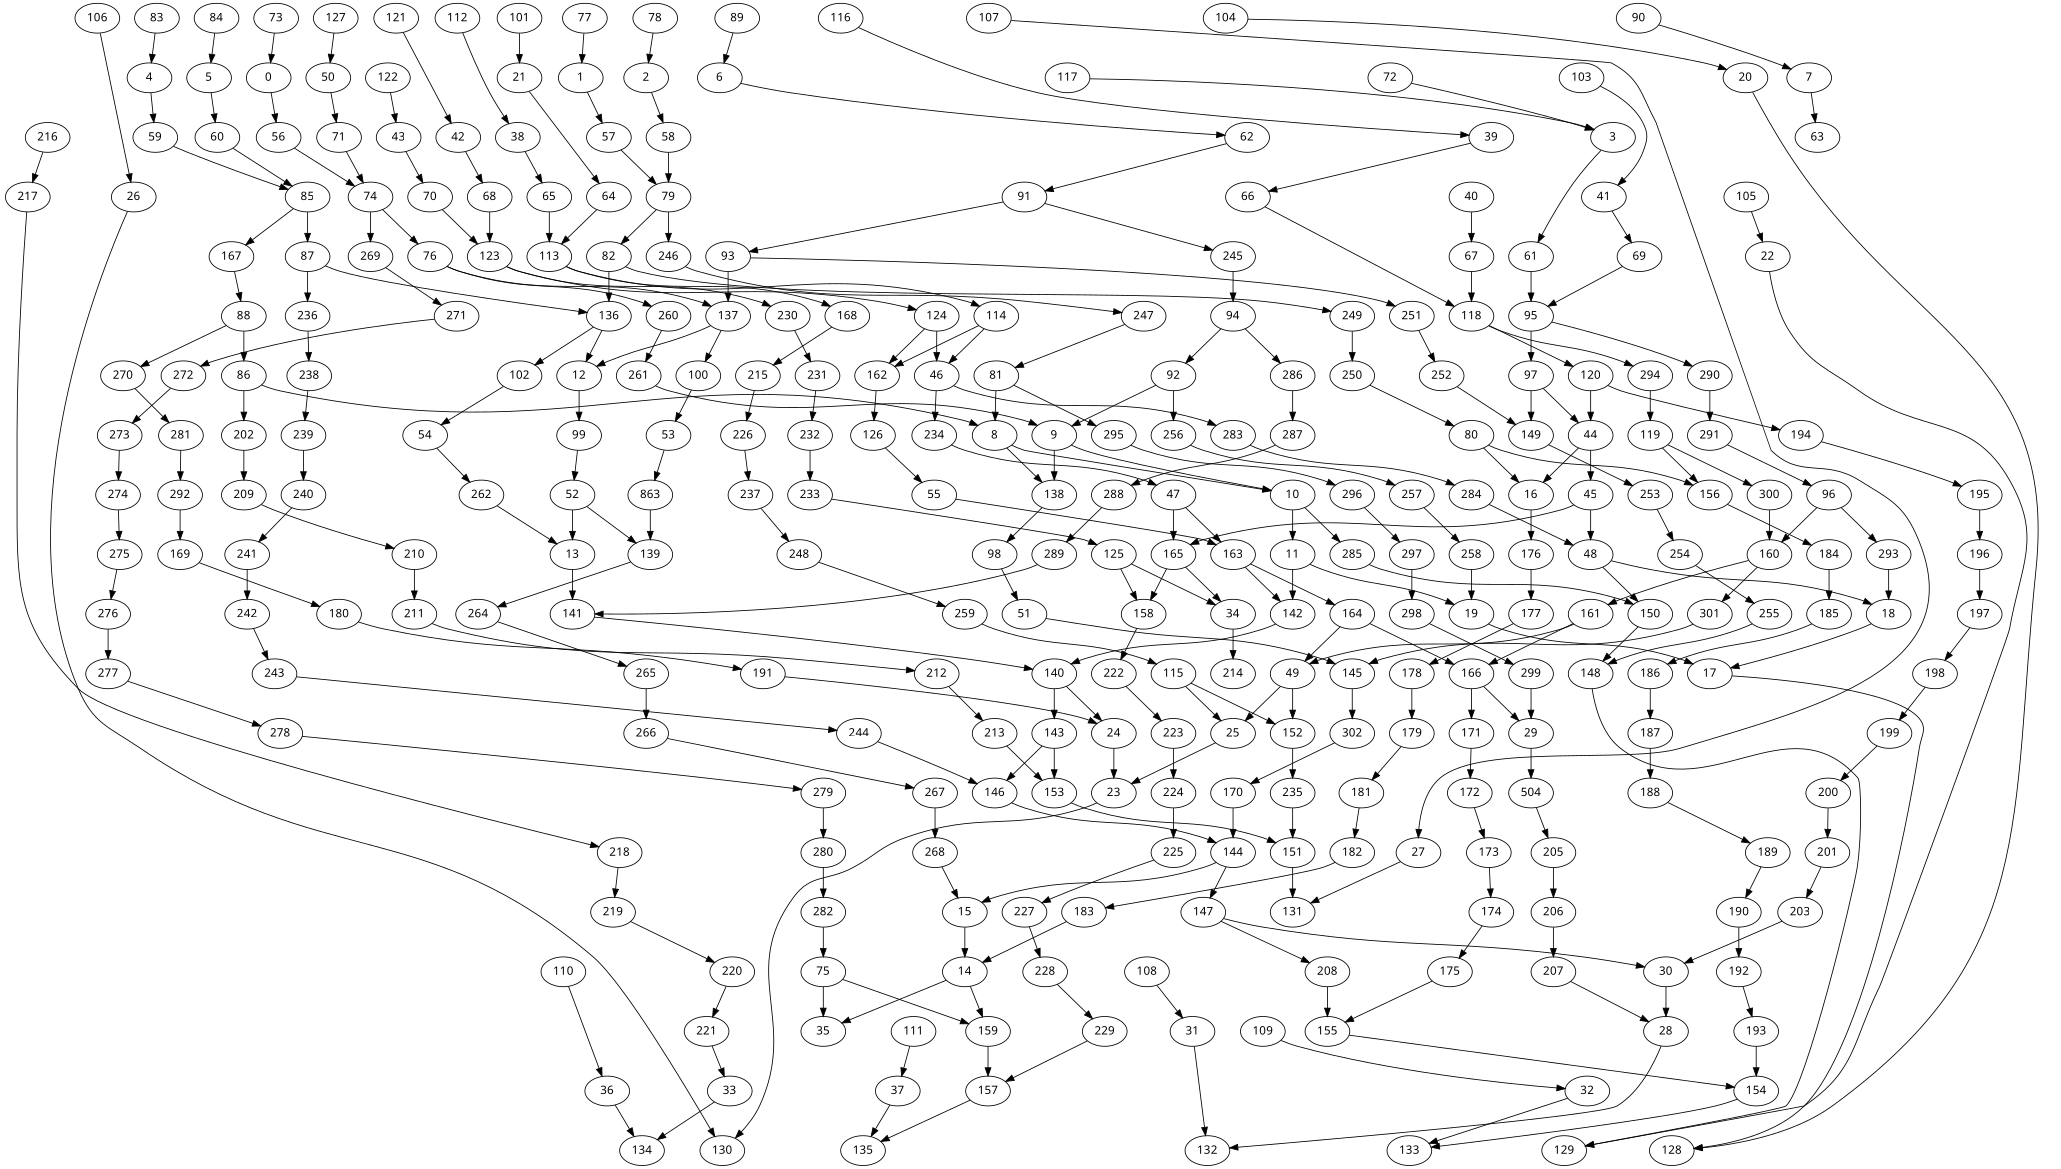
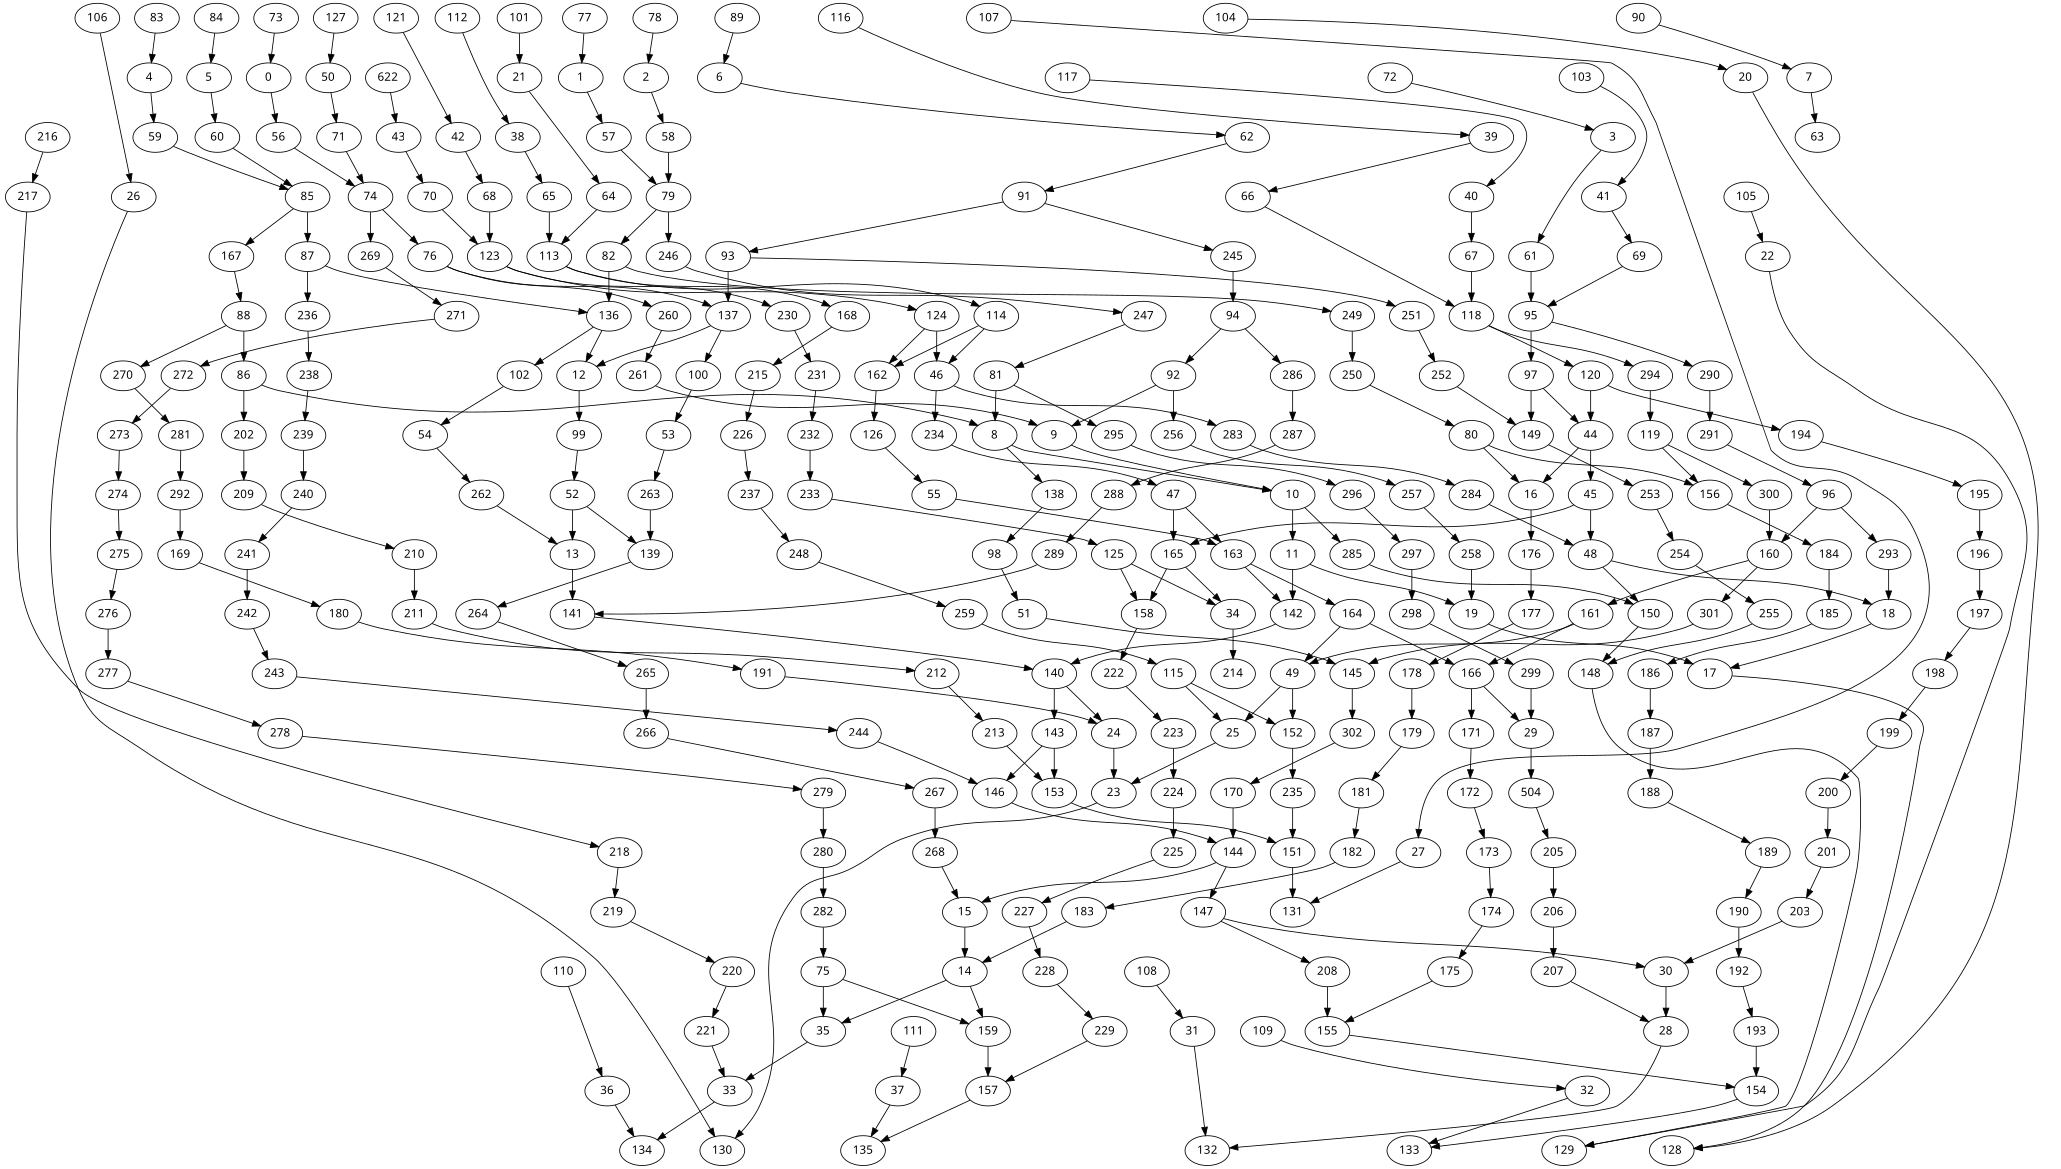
(388, 78) -> (388, 78)
(1339, 91) -> (1342, 98)
(1054, 461) -> none
(650, 495) -> (650, 495)
none -> (780, 1059)
